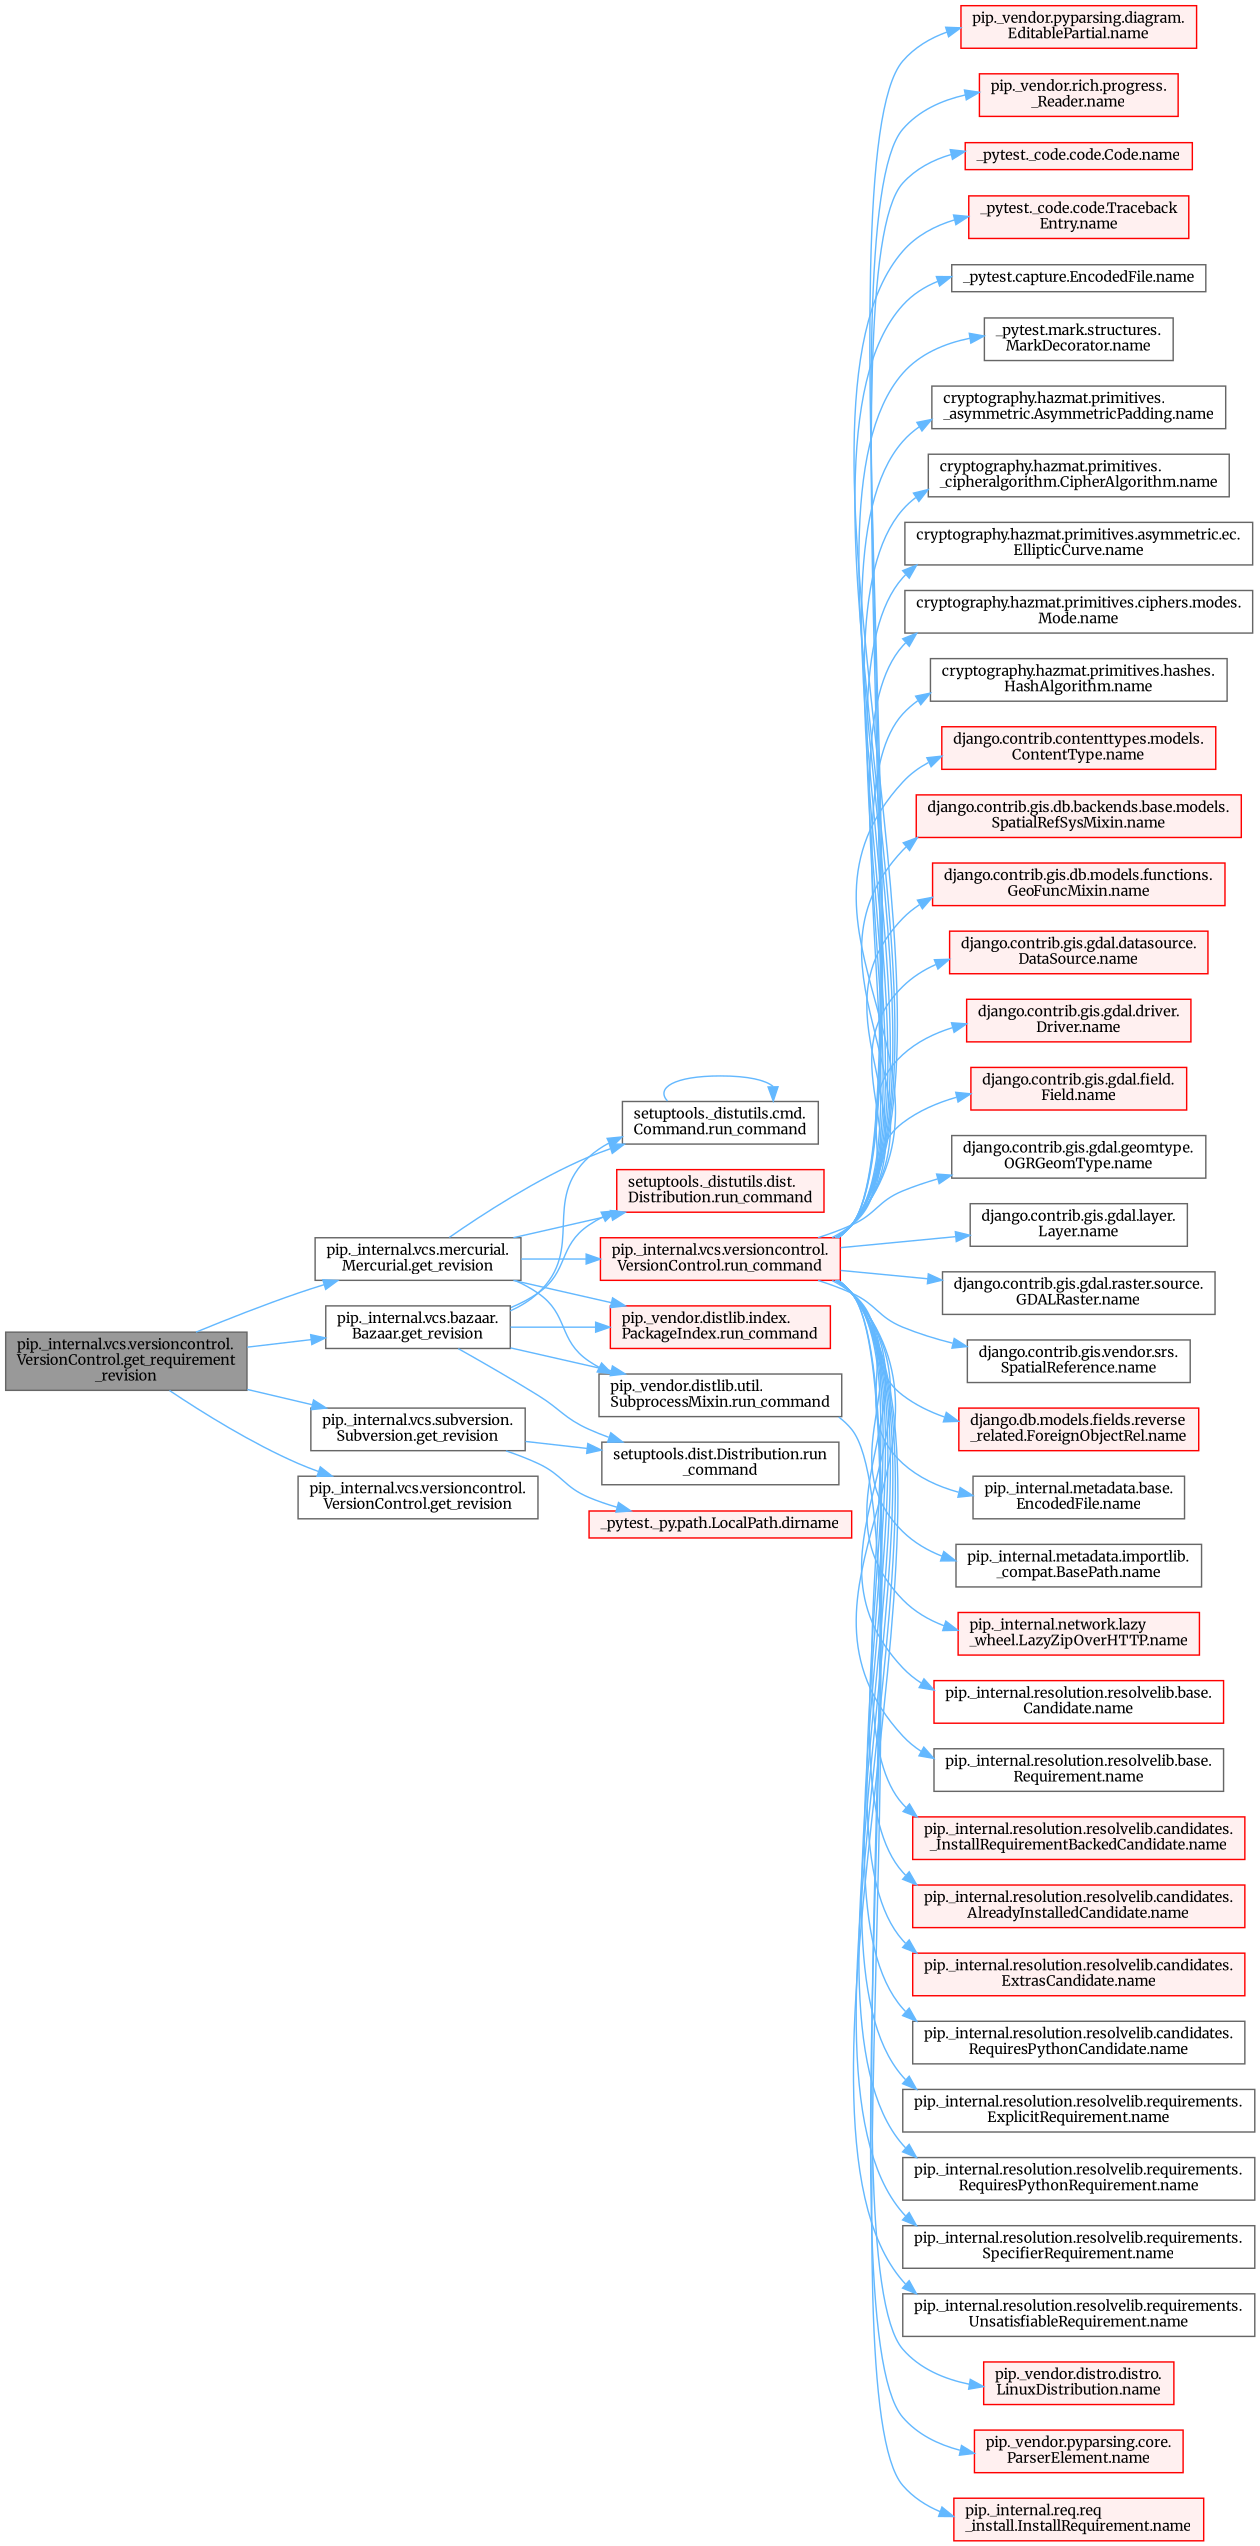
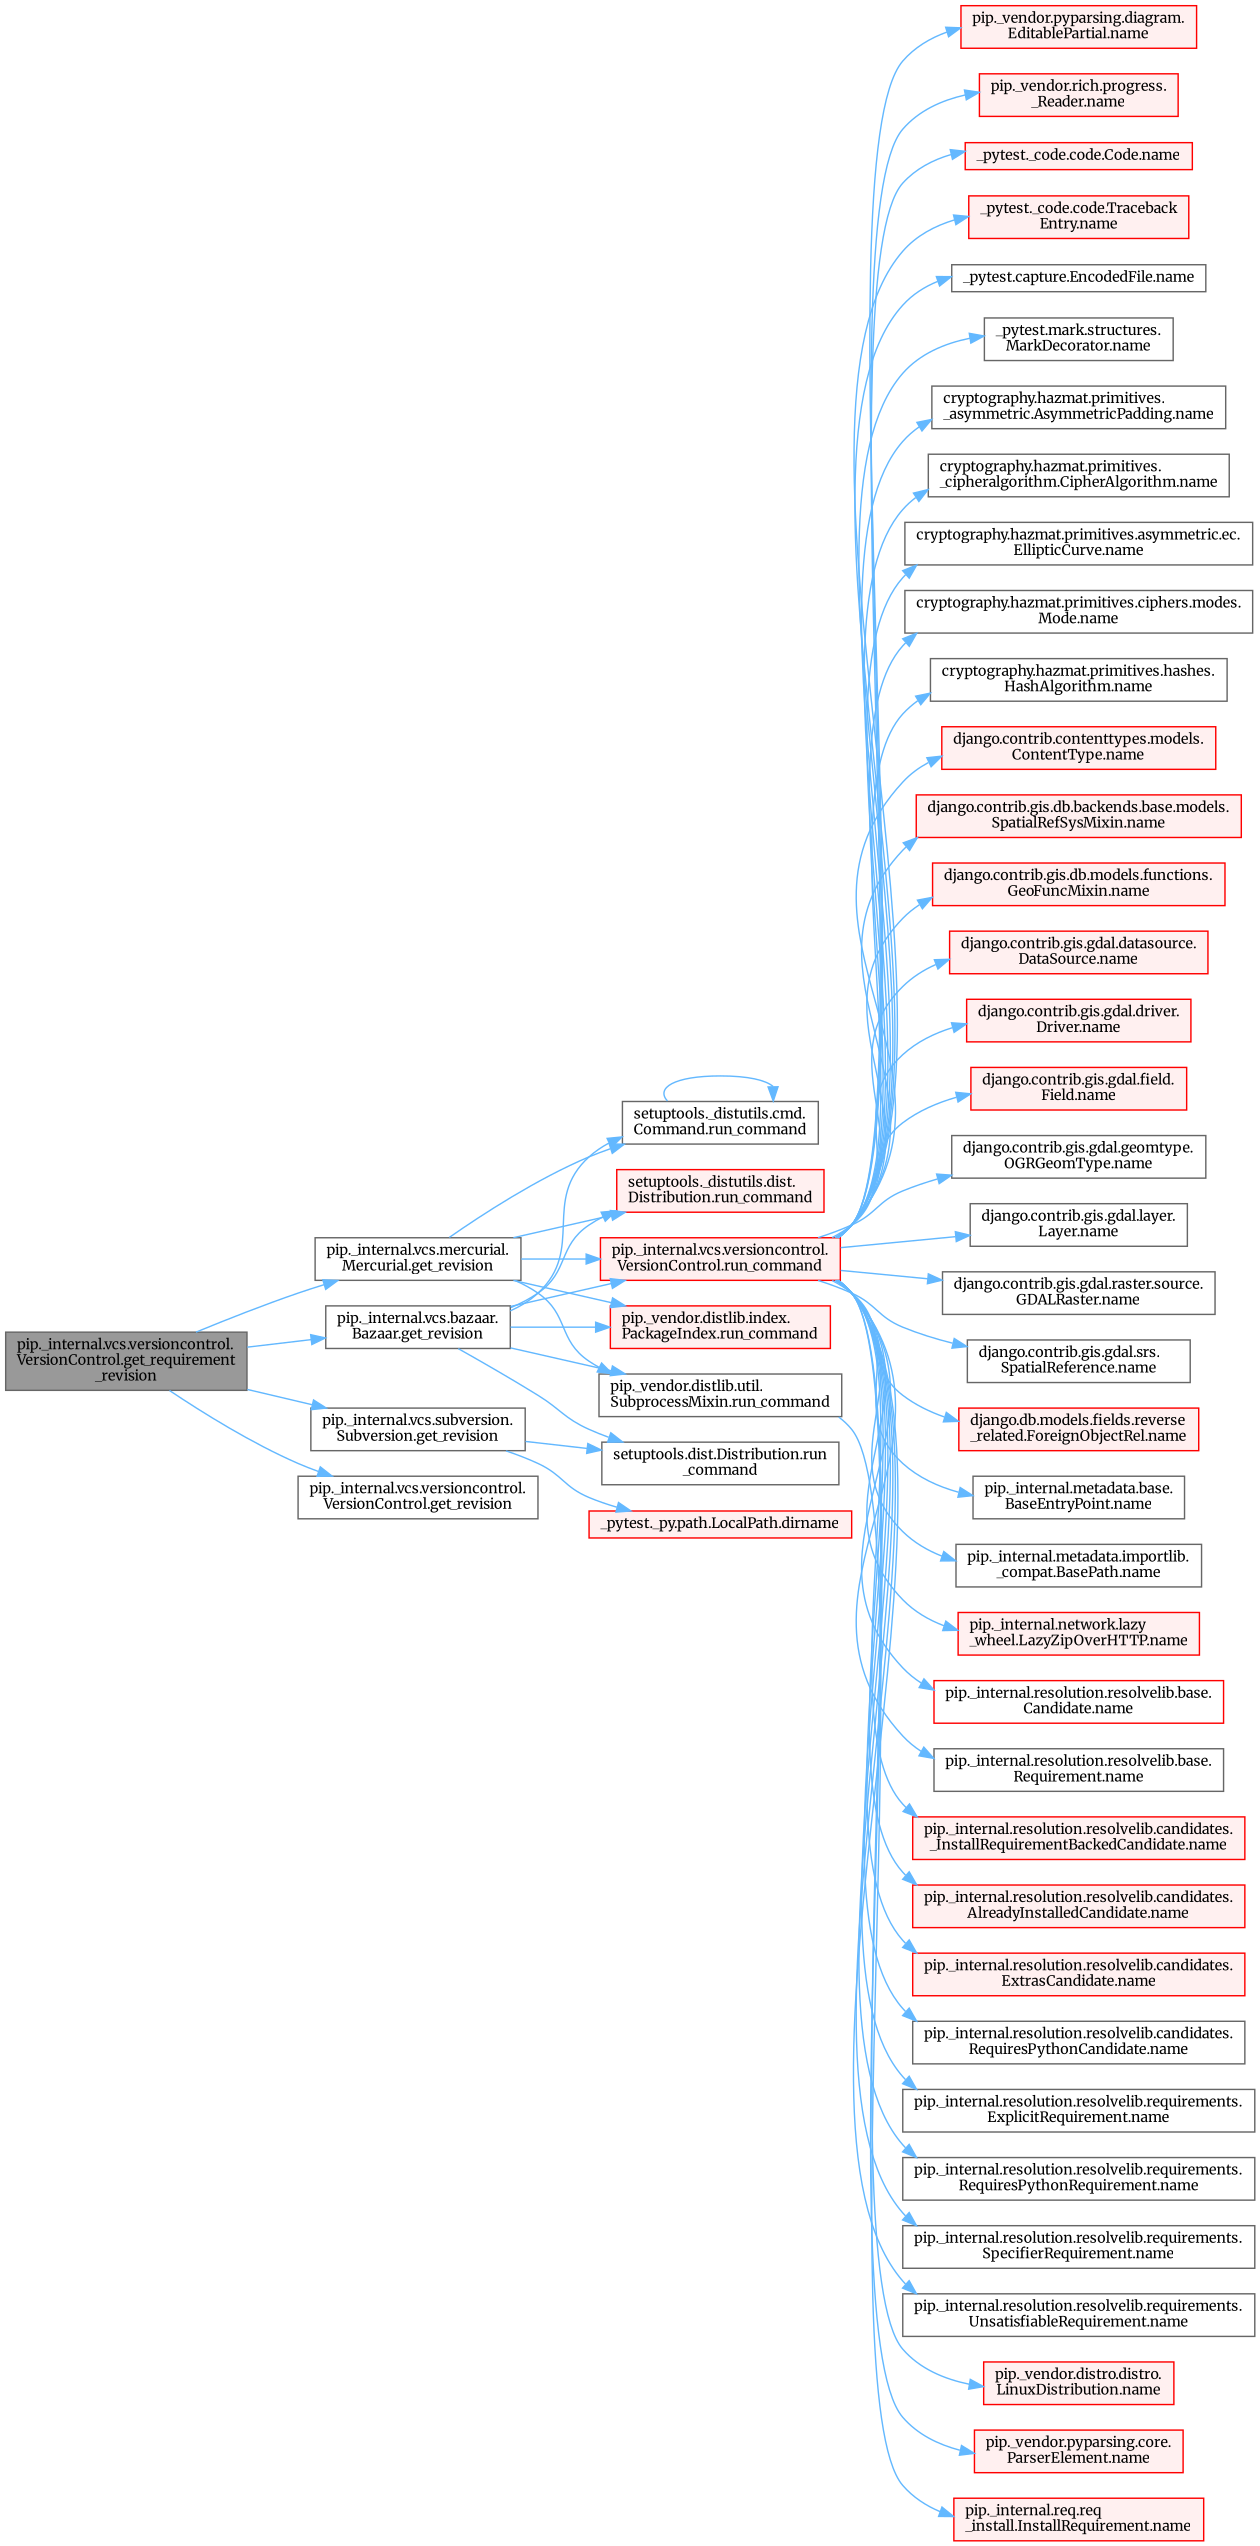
none -> (561, 1295)
(1079, 1361) -> (1079, 1361)
(1079, 1498) -> (1079, 1498)
